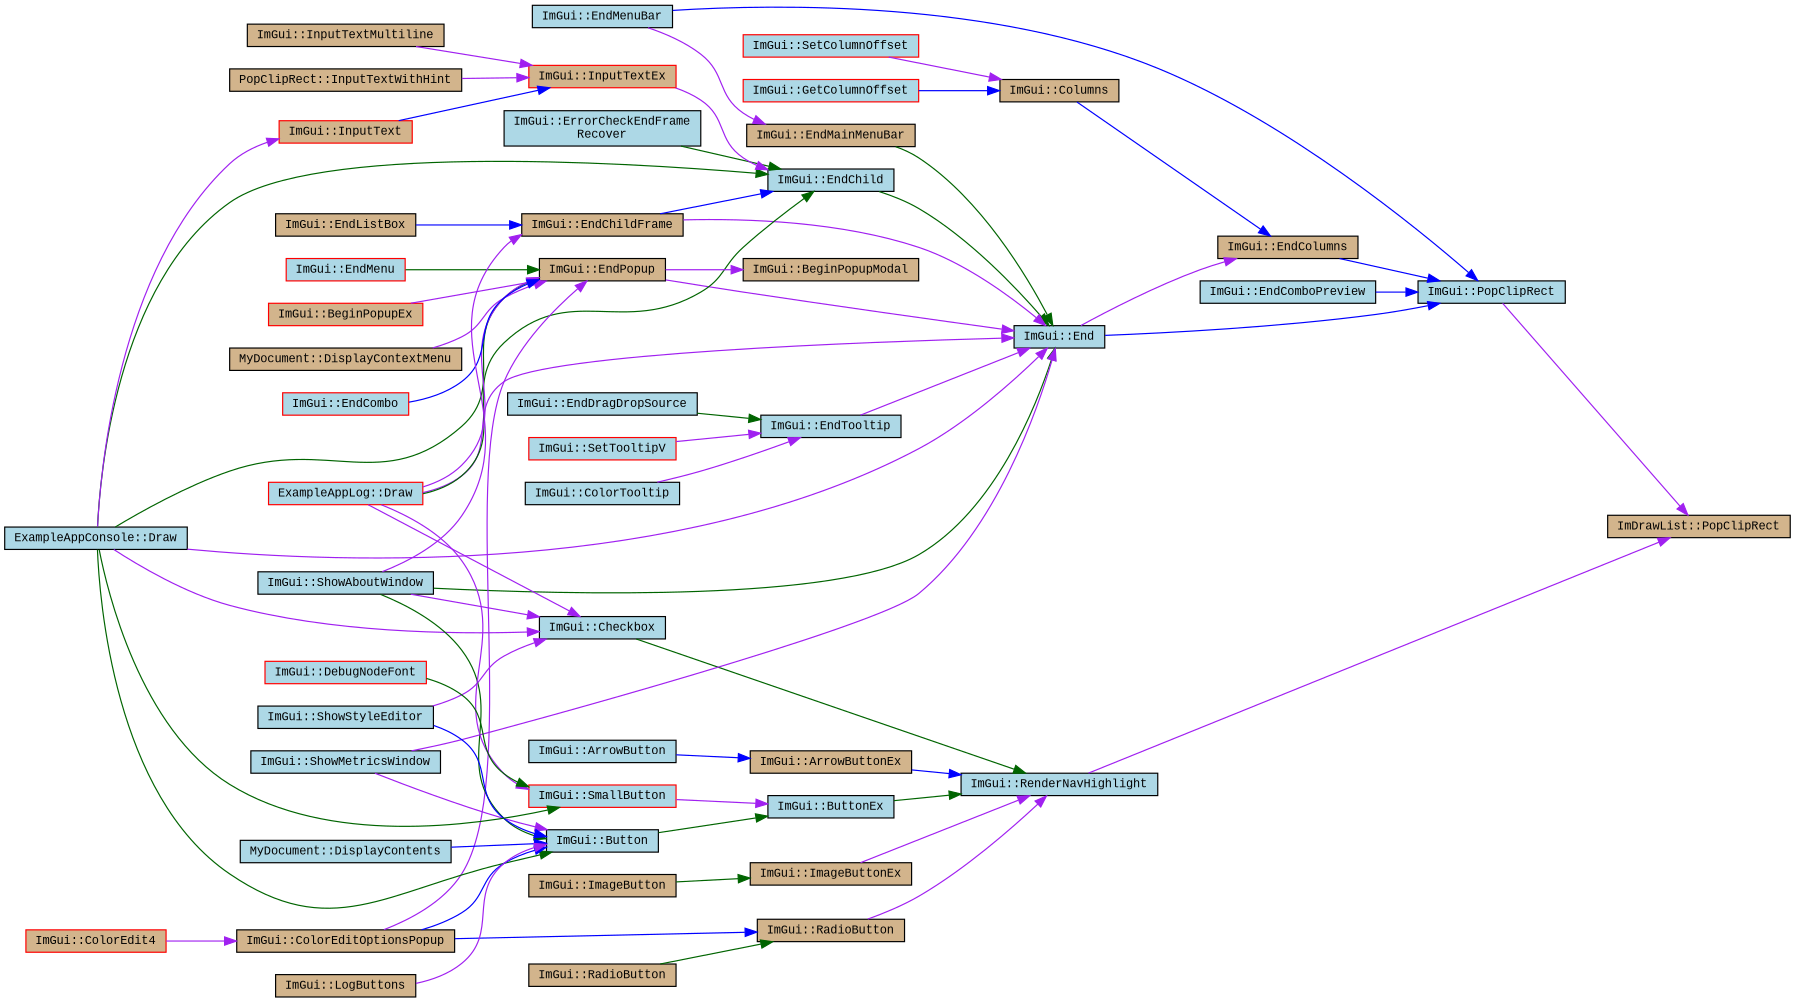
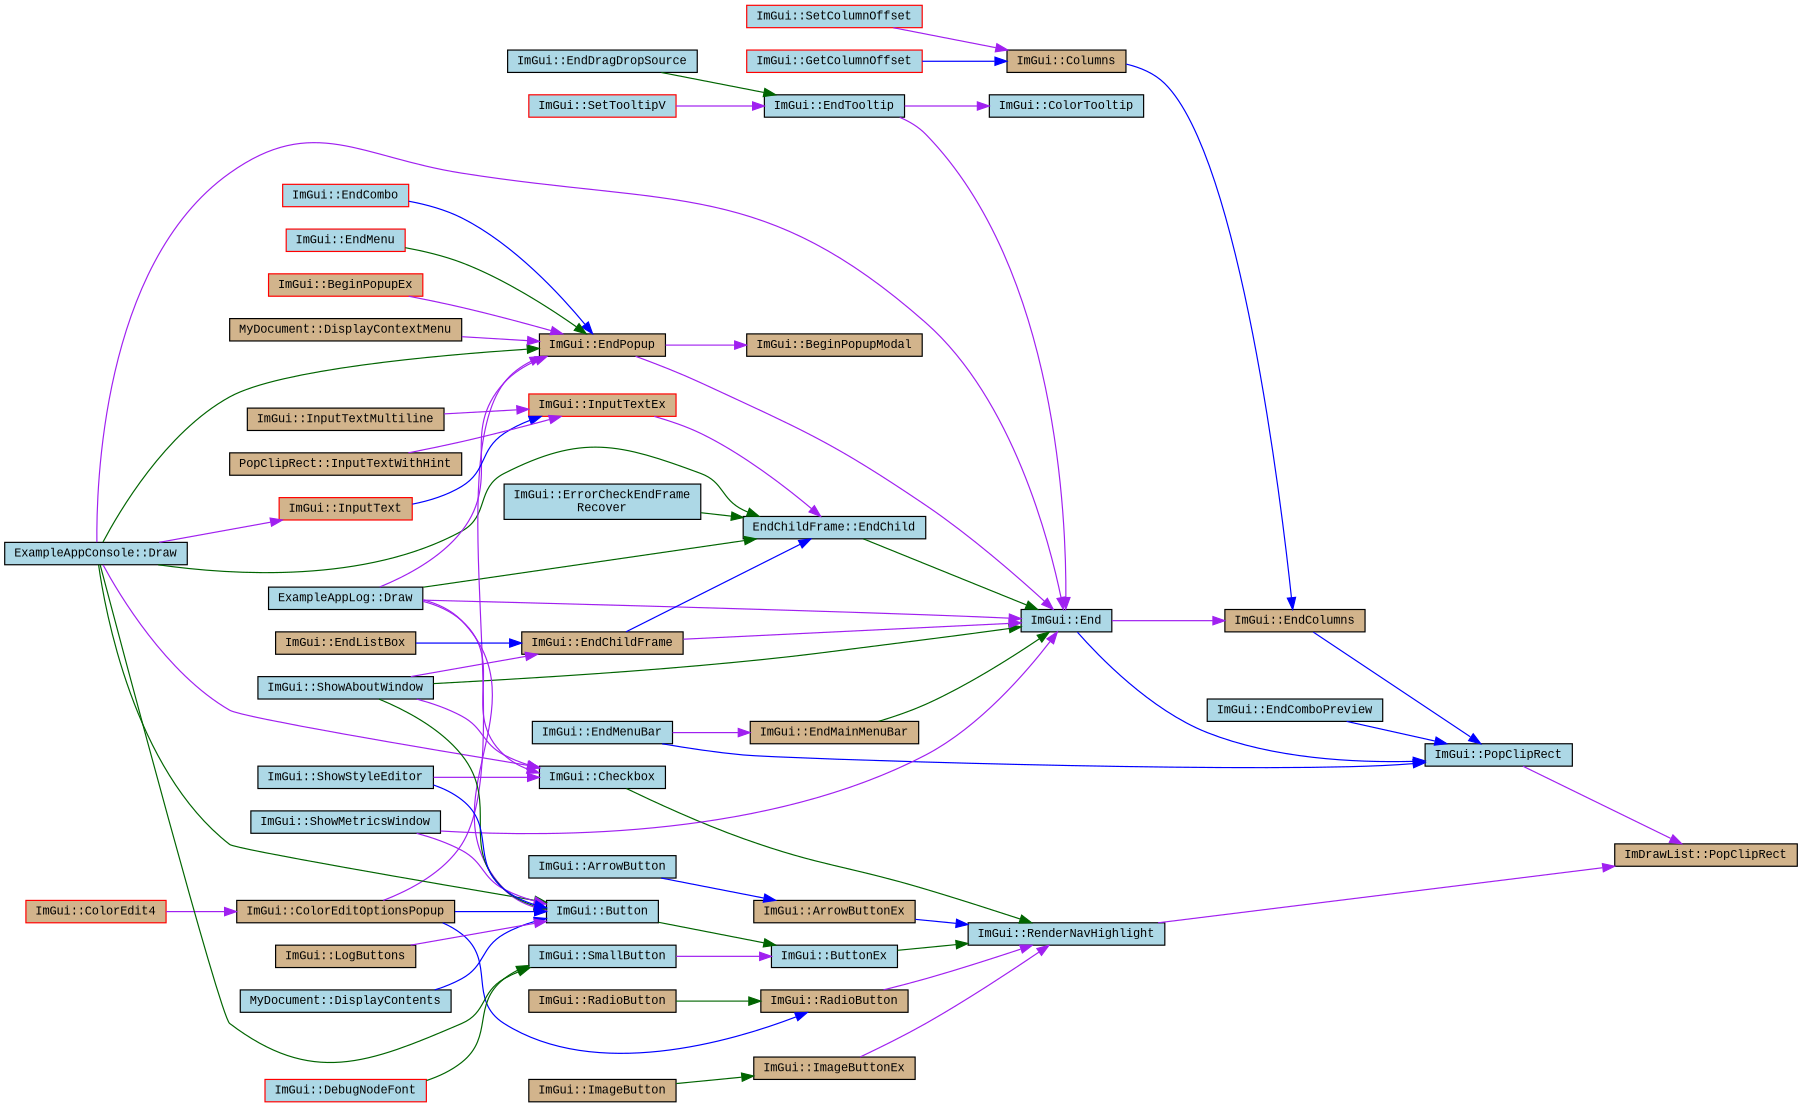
(831, 180) -> (834, 528)
(724, 464) -> (941, 106)
(346, 493) -> (346, 598)
(482, 645) -> (491, 705)
(602, 796) -> (602, 956)
